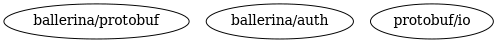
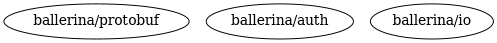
(432, 21) -> (432, 21)
